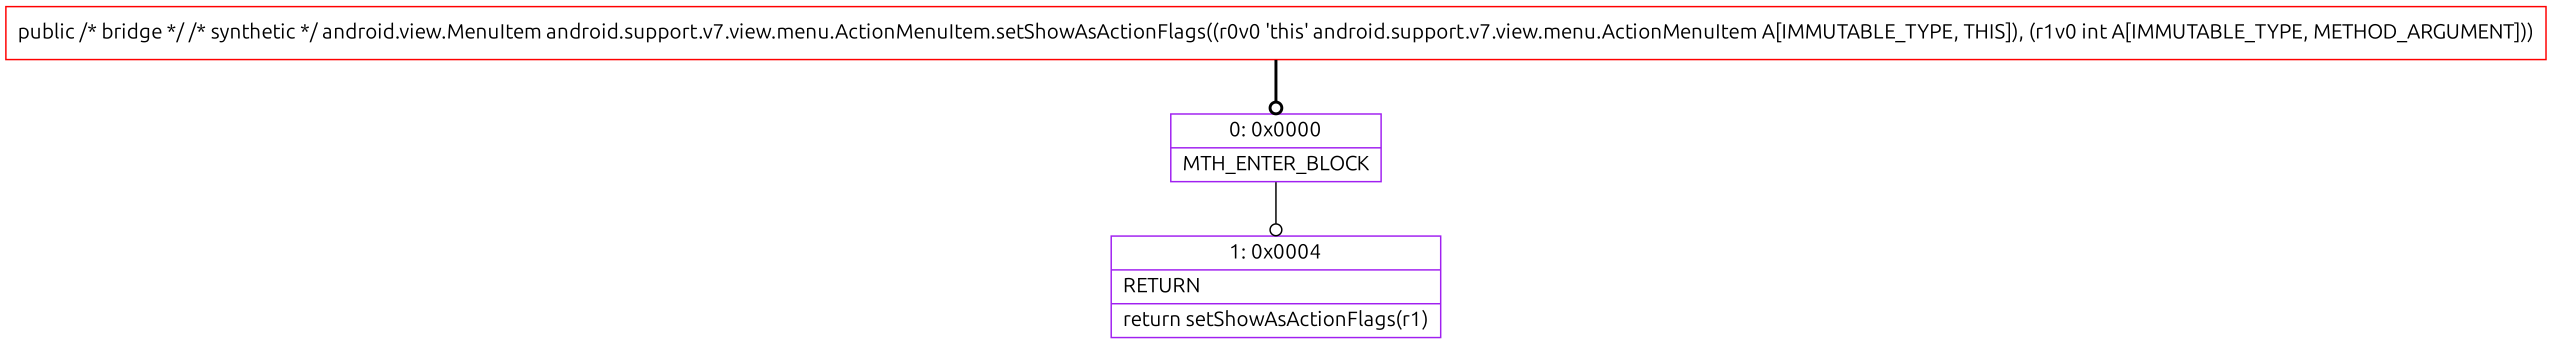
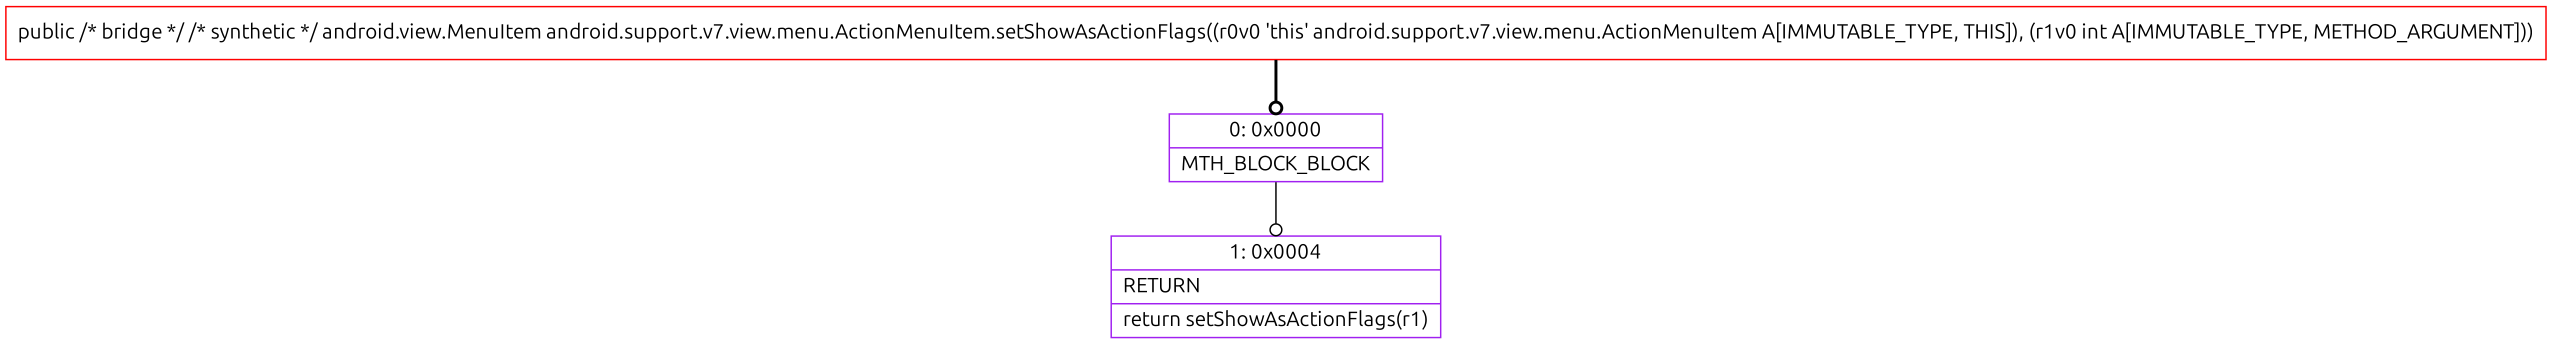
(1276, 164) -> (1276, 164)
